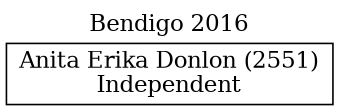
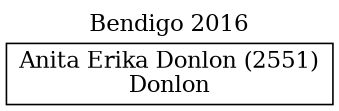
(170, 74) -> (170, 74)
